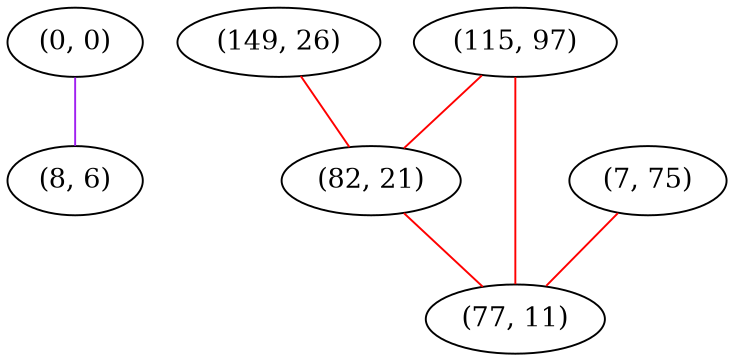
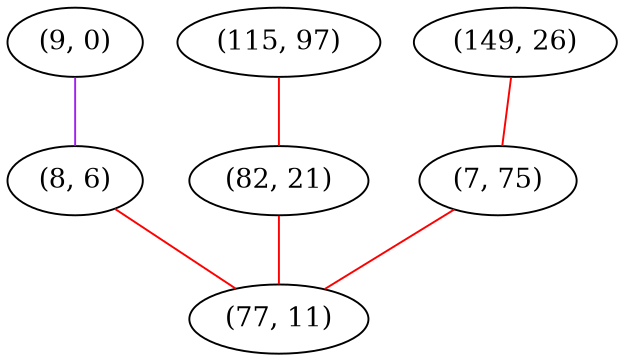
(75, 42) -> (75, 42)
(325, 112) -> (507, 112)
(515, 181) -> (175, 249)
